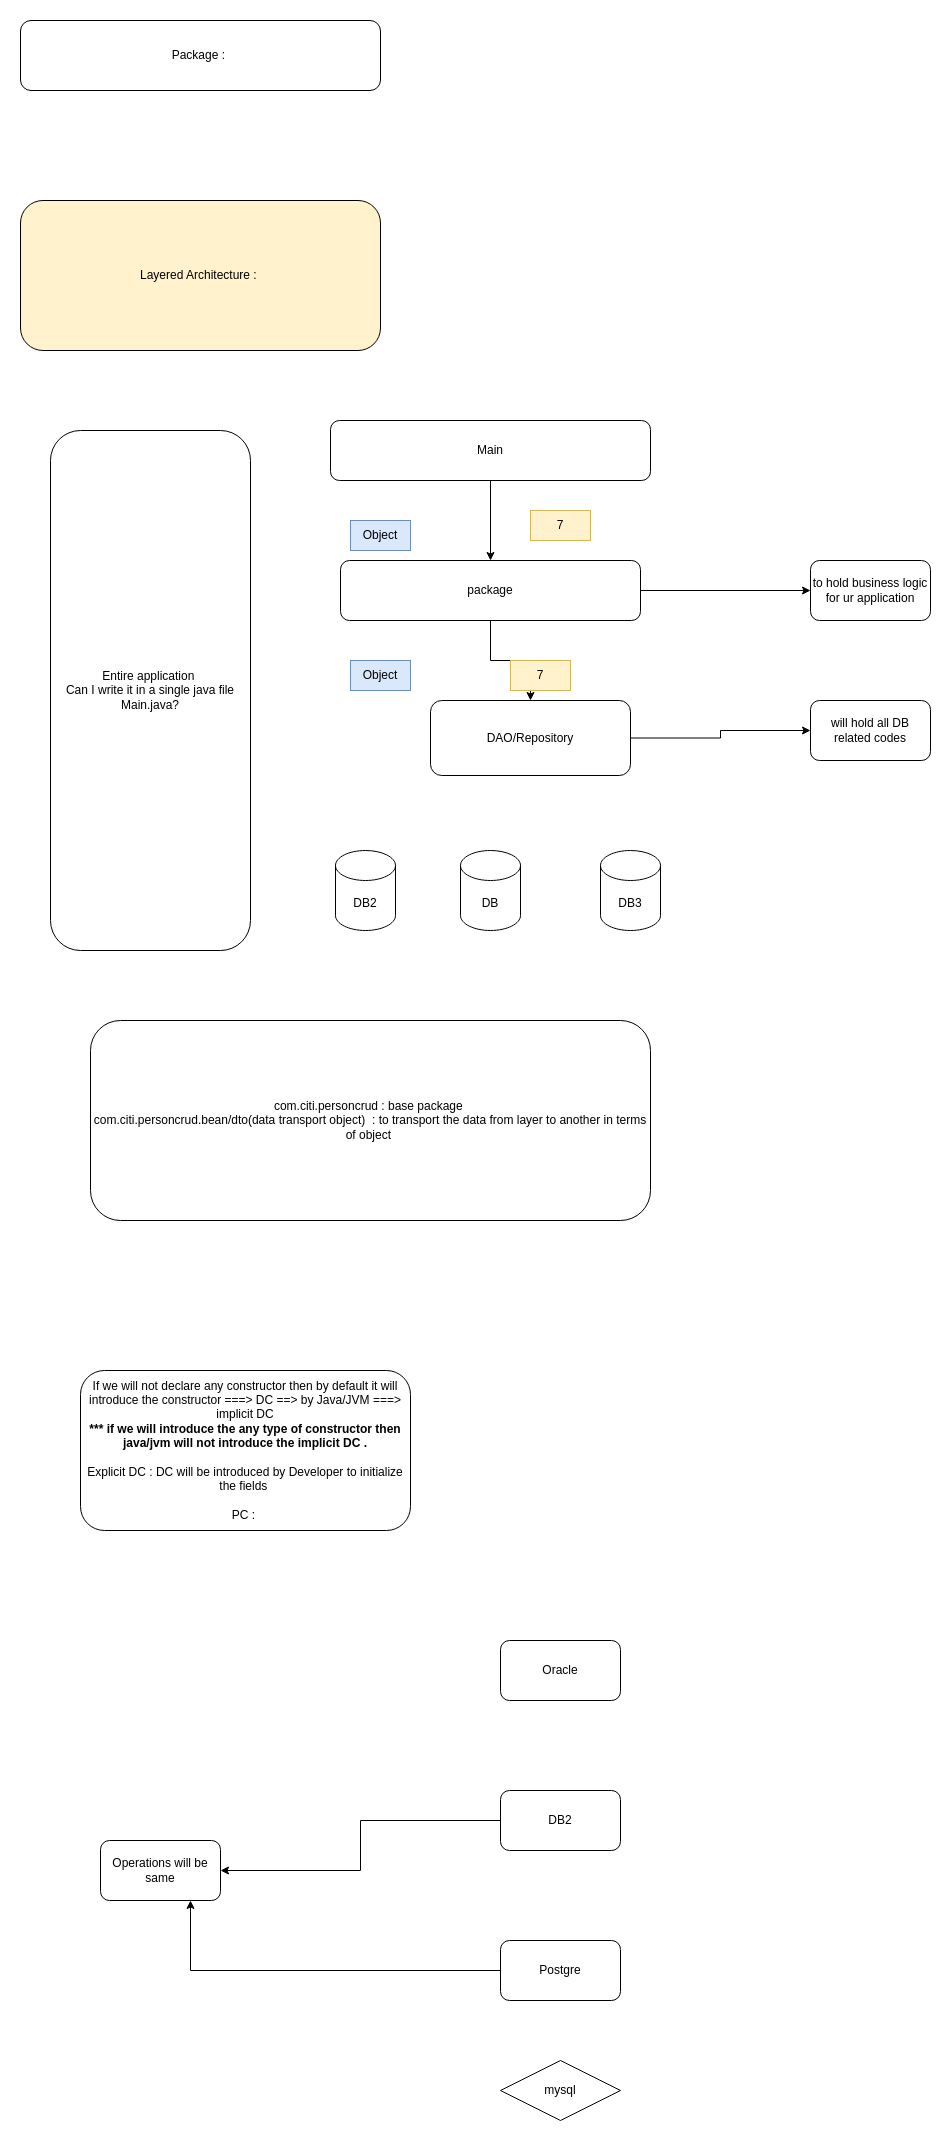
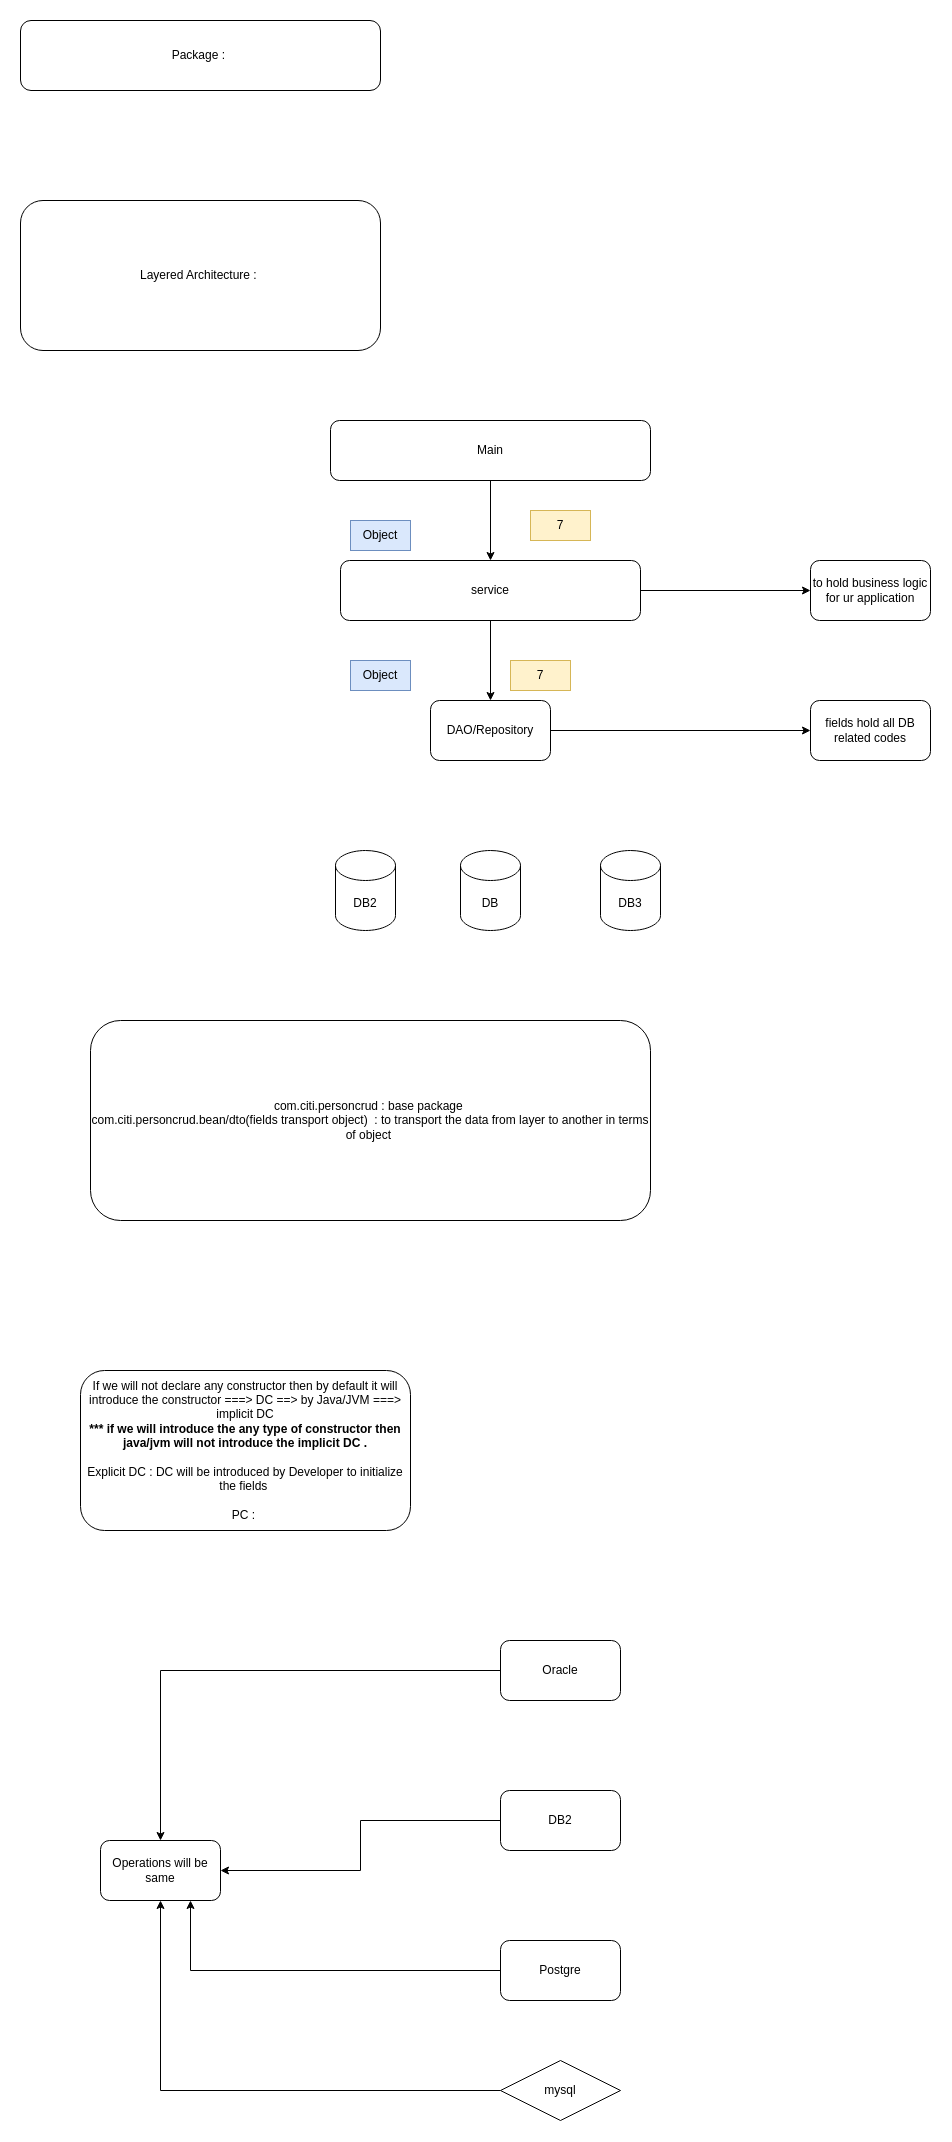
(201, 276) -> (201, 276)
(491, 591) -> (491, 591)
(151, 691) -> none
(871, 731) -> (871, 731)
(531, 738) -> (491, 731)
(371, 1121) -> (371, 1121)
none -> (250, 1671)
none -> (240, 2091)
